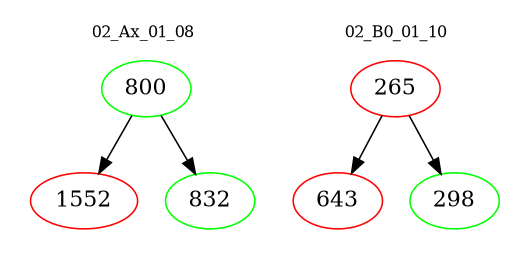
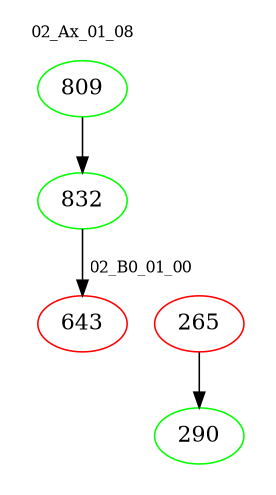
(396, 33) -> (141, 269)
(146, 89) -> (83, 89)
(371, 138) -> (83, 263)
(84, 201) -> none
(455, 201) -> (199, 436)
